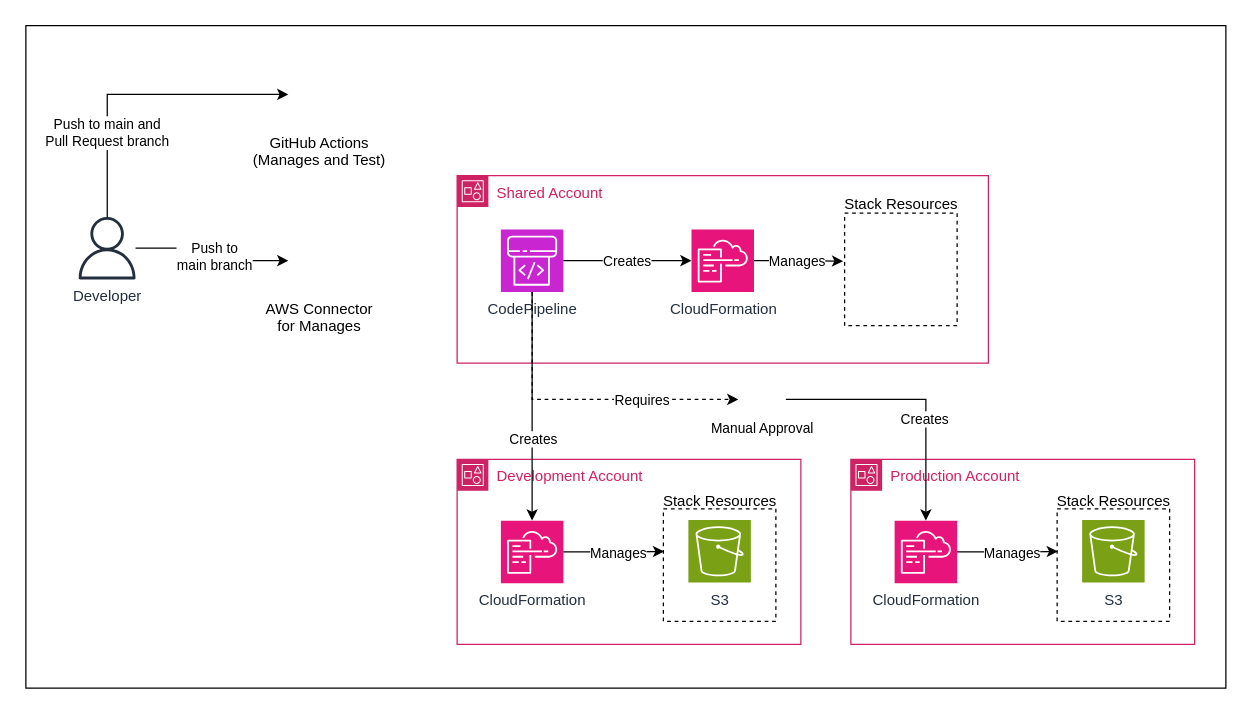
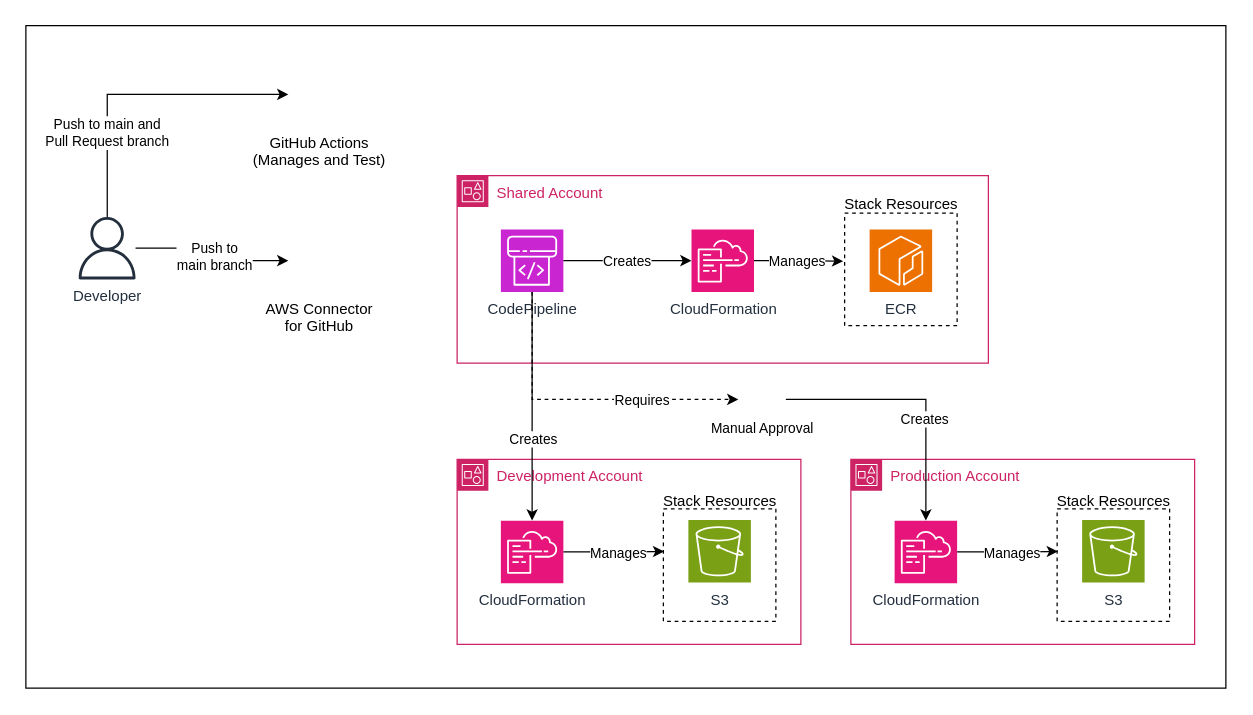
none -> (901, 261)
(319, 309) -> (319, 309)
